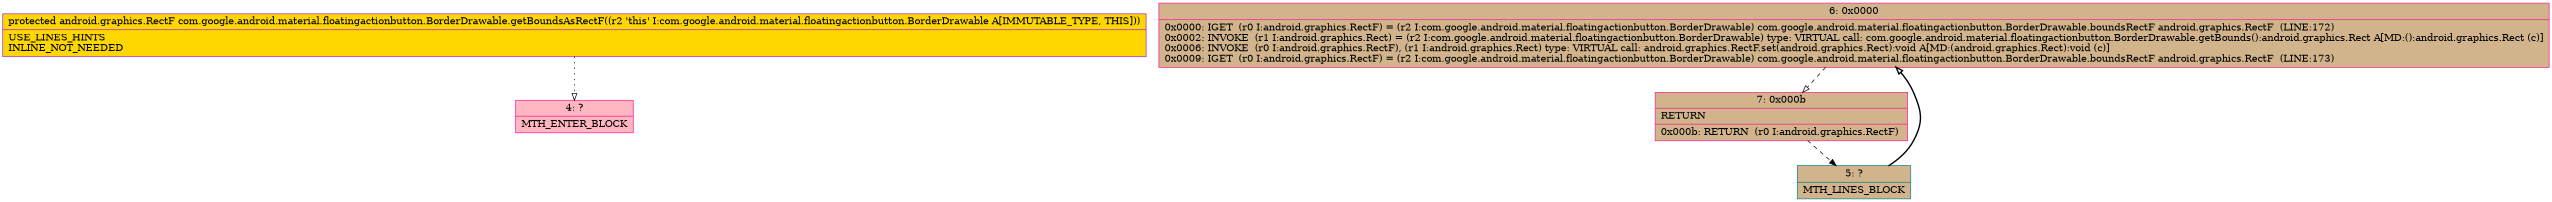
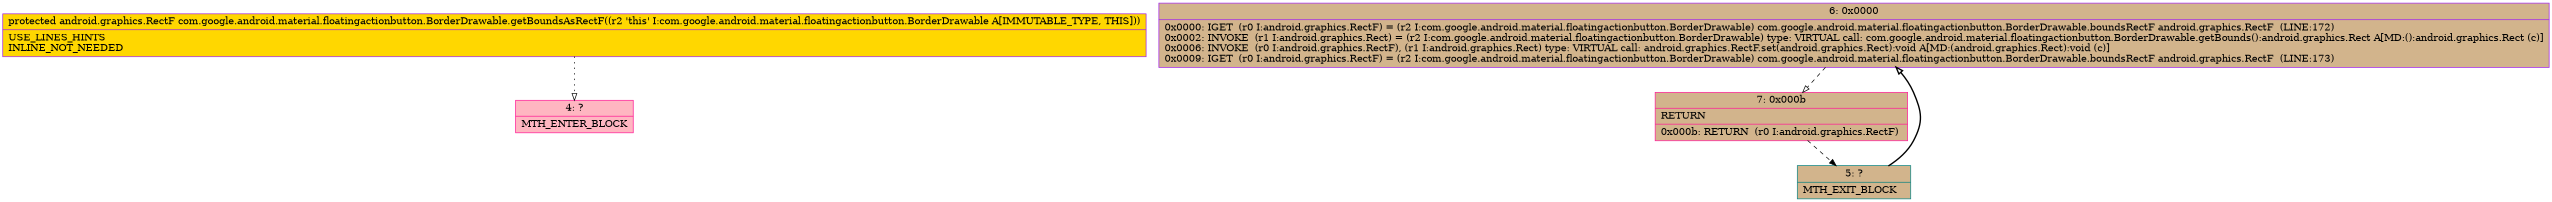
(1854, 35) -> (1854, 35)
(1854, 190) -> (1850, 190)
